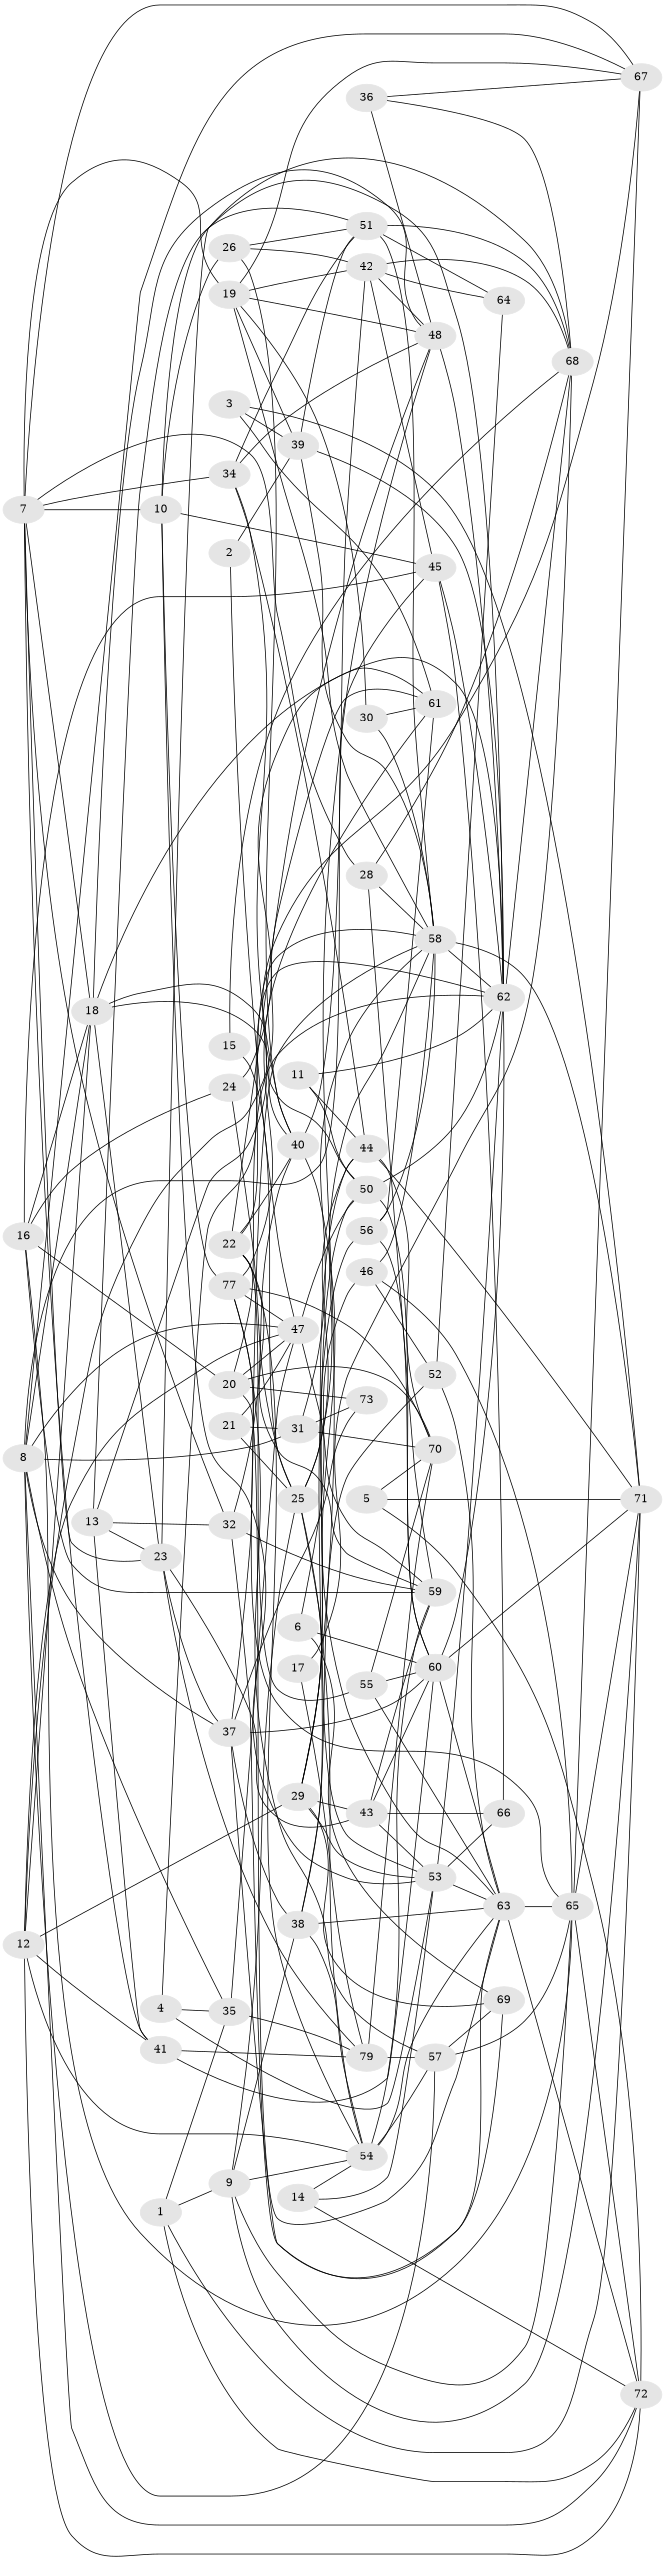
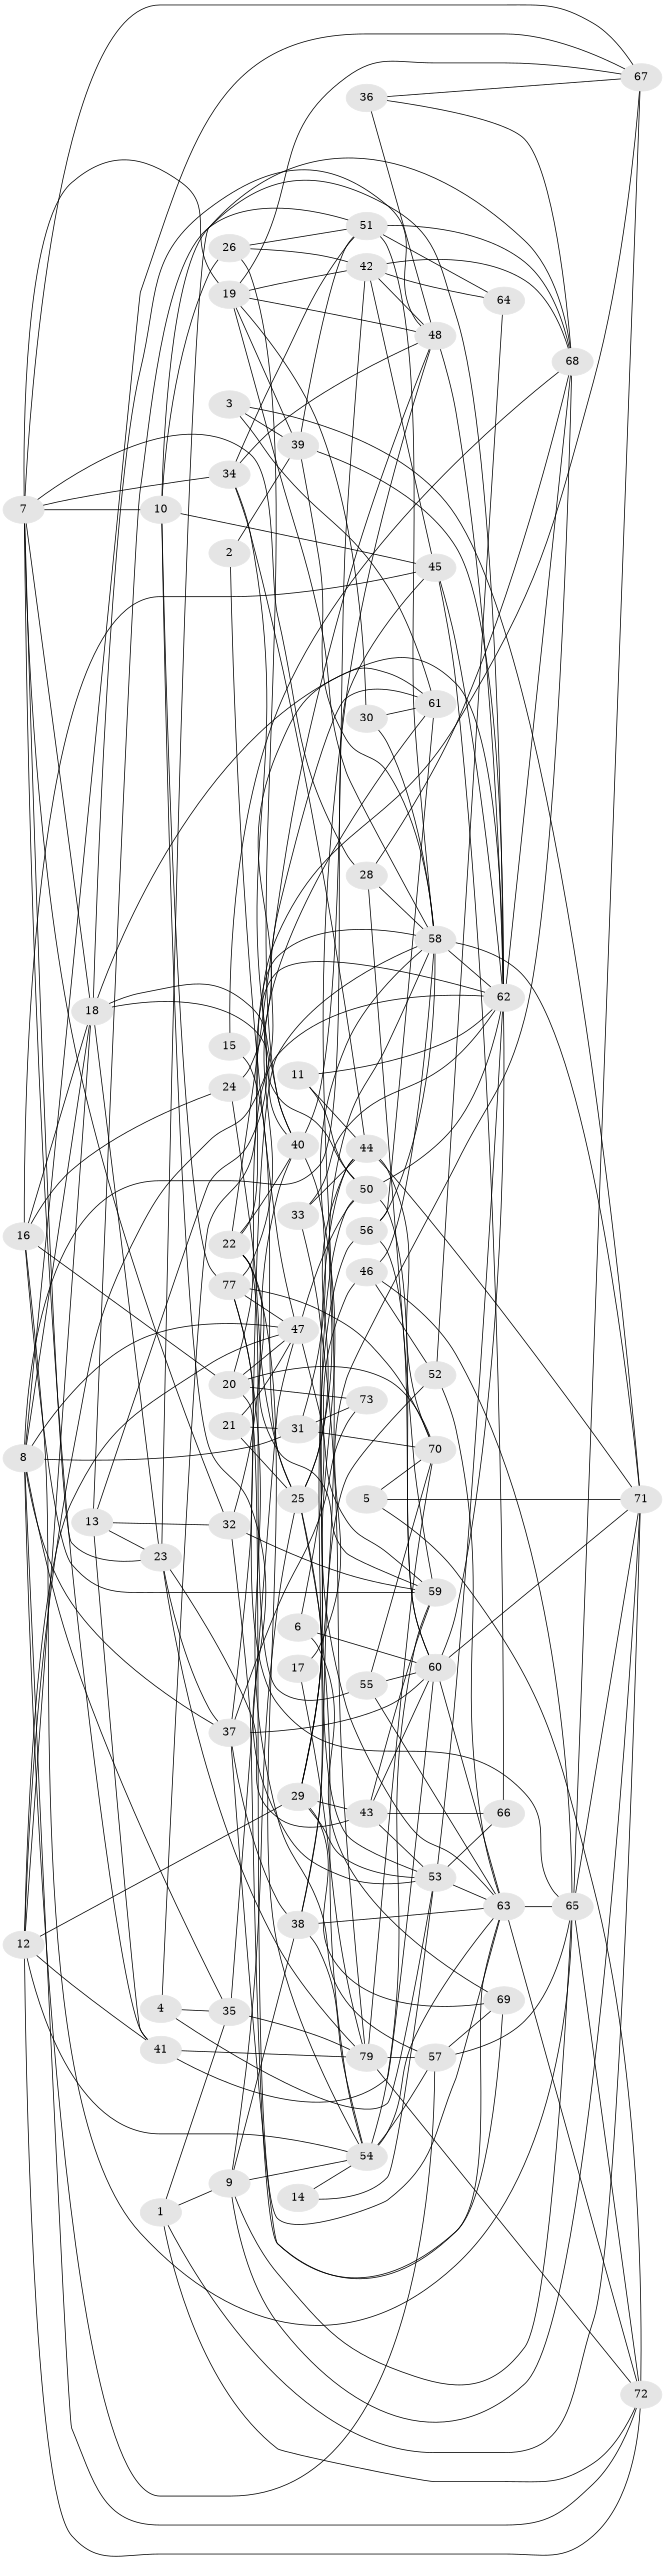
none -> (298, 1216)
(470, 2296) -> (504, 2226)
